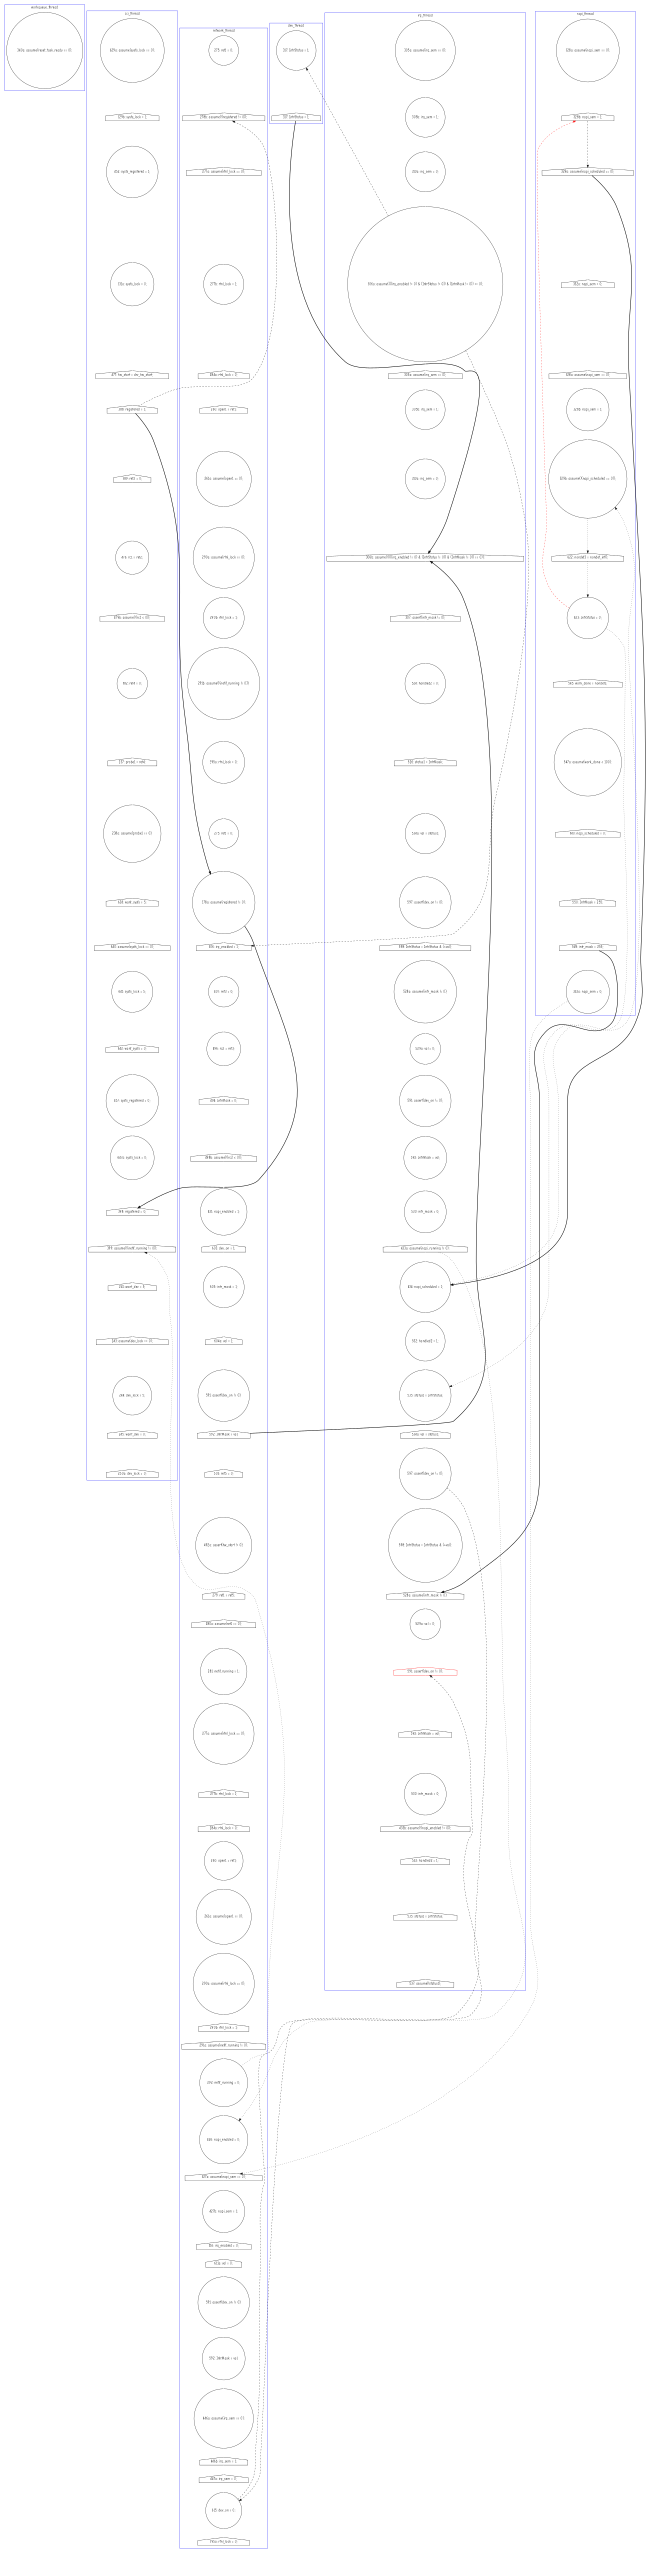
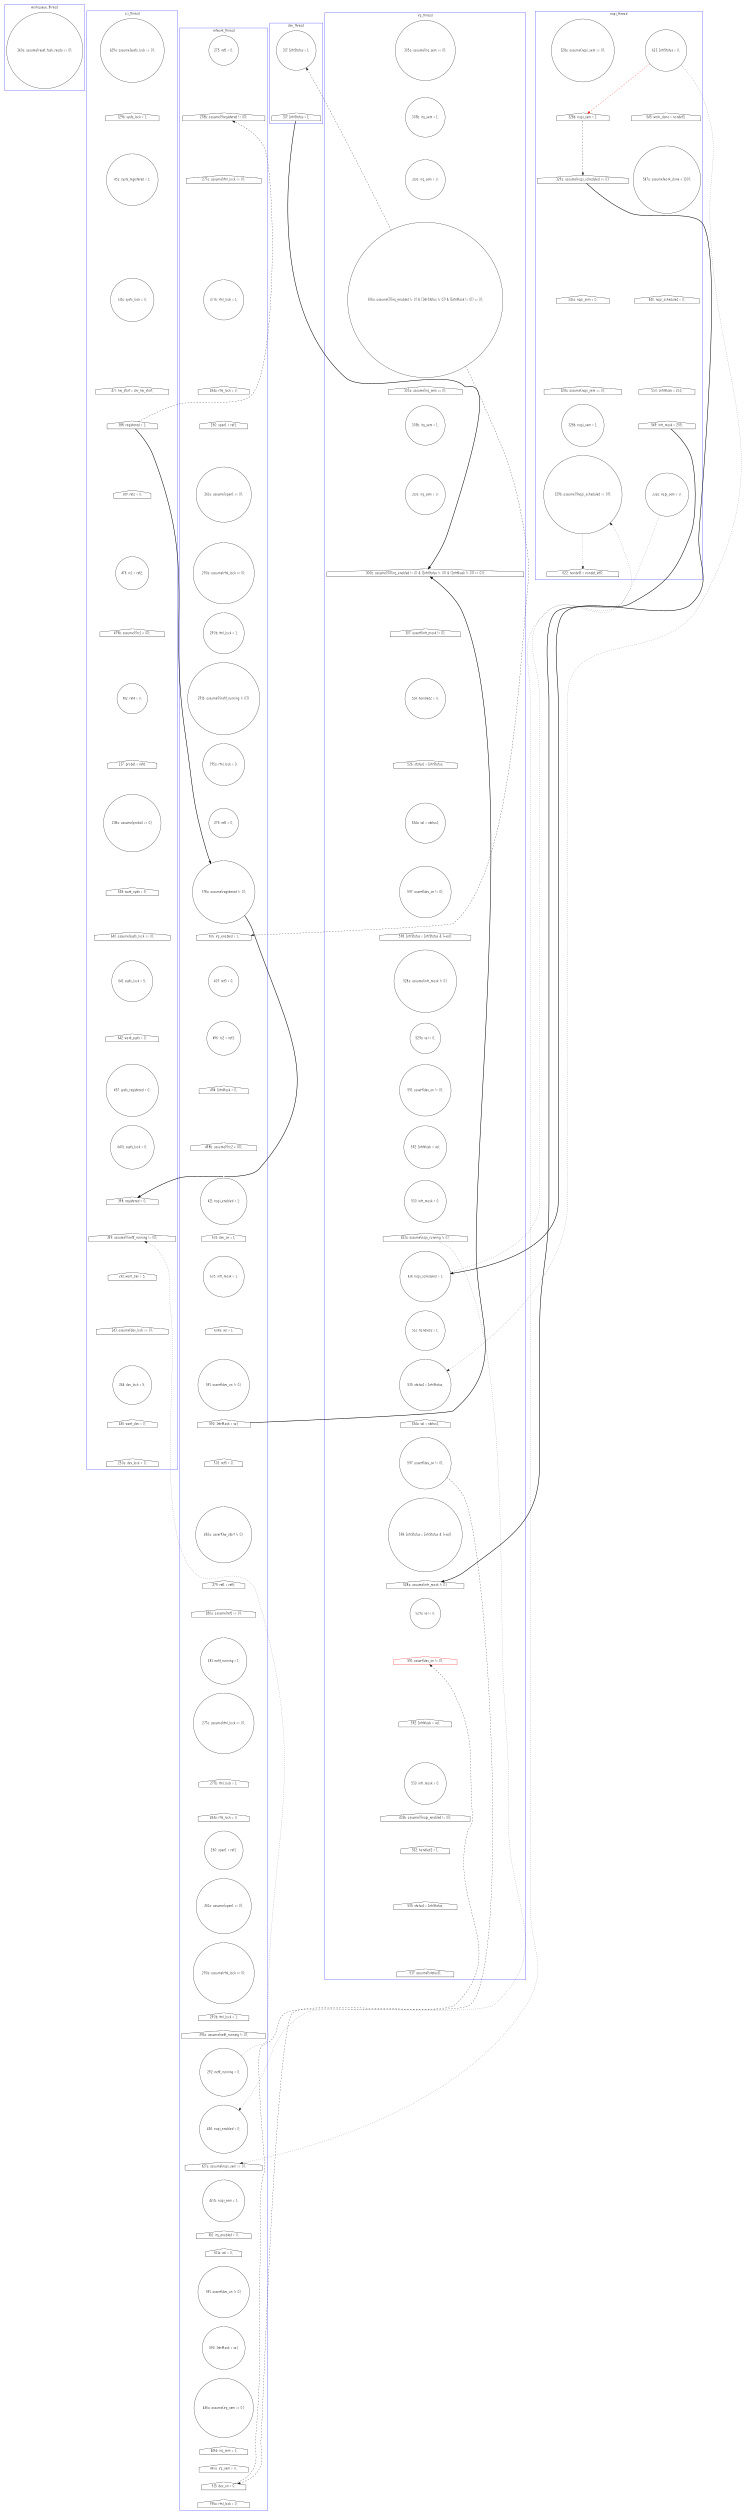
(588, 578) -> none
(425, 762) -> (425, 765)
(224, 2511) -> (224, 2486)
